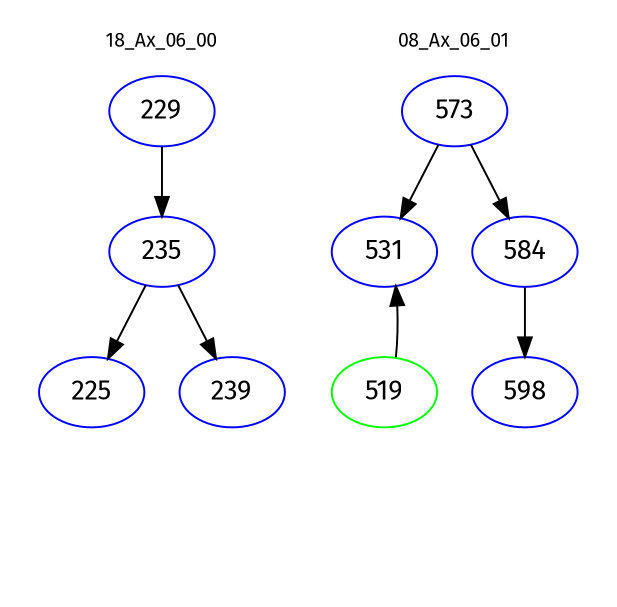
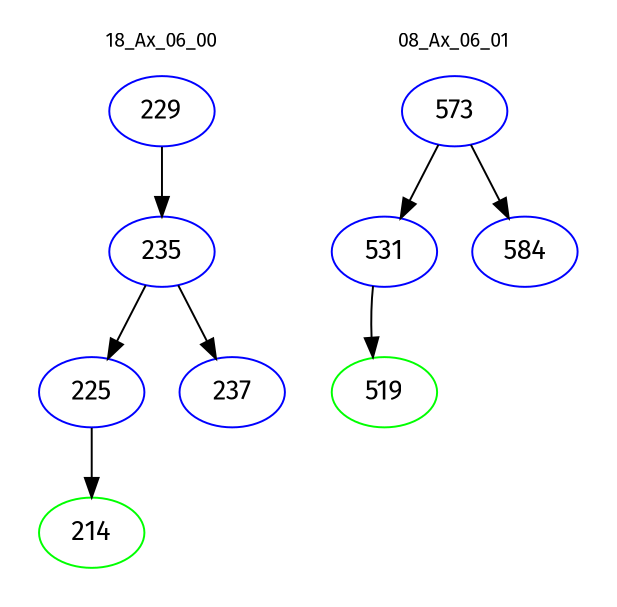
(397, 332) -> (371, 312)
(232, 392) -> (232, 392)
(525, 392) -> none
none -> (92, 533)
